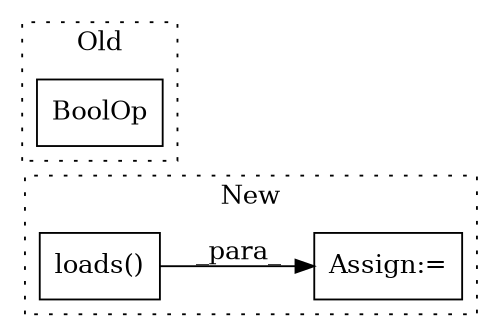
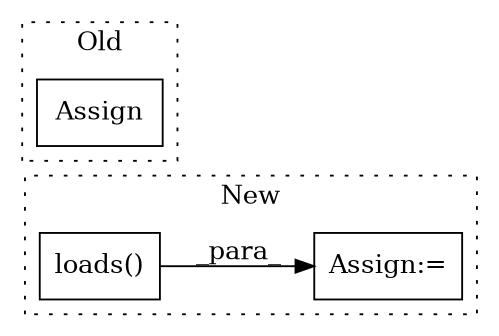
(100, 113) -> (100, 113)
